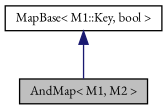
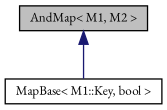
(84, 62) -> (84, 62)
